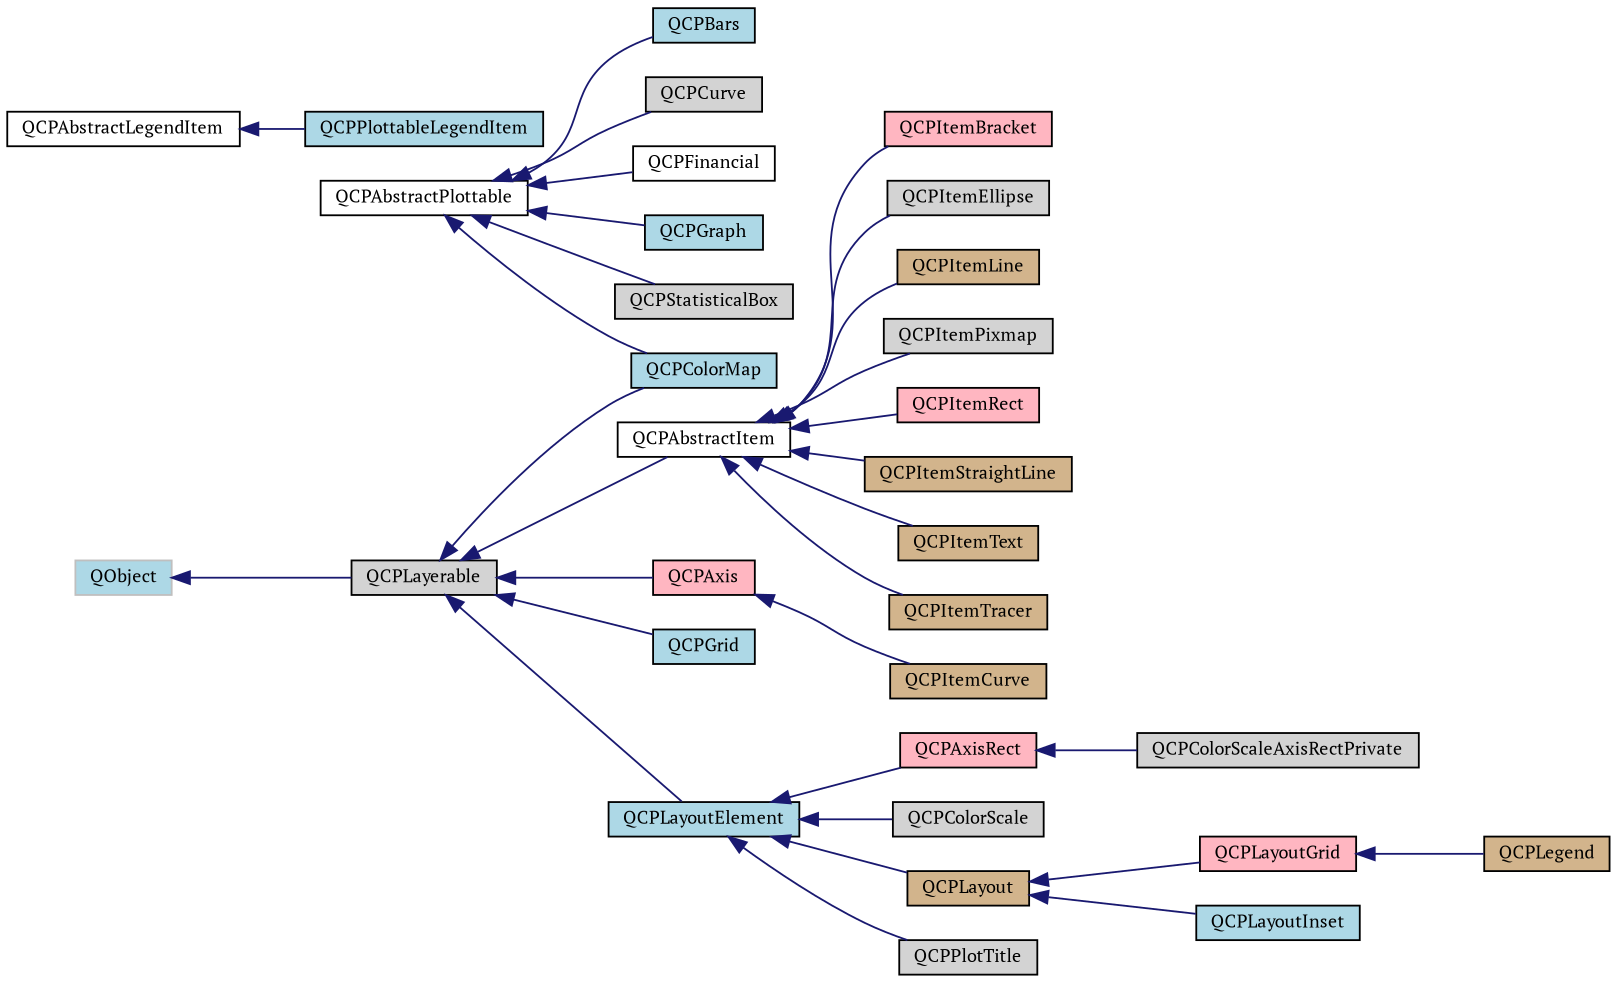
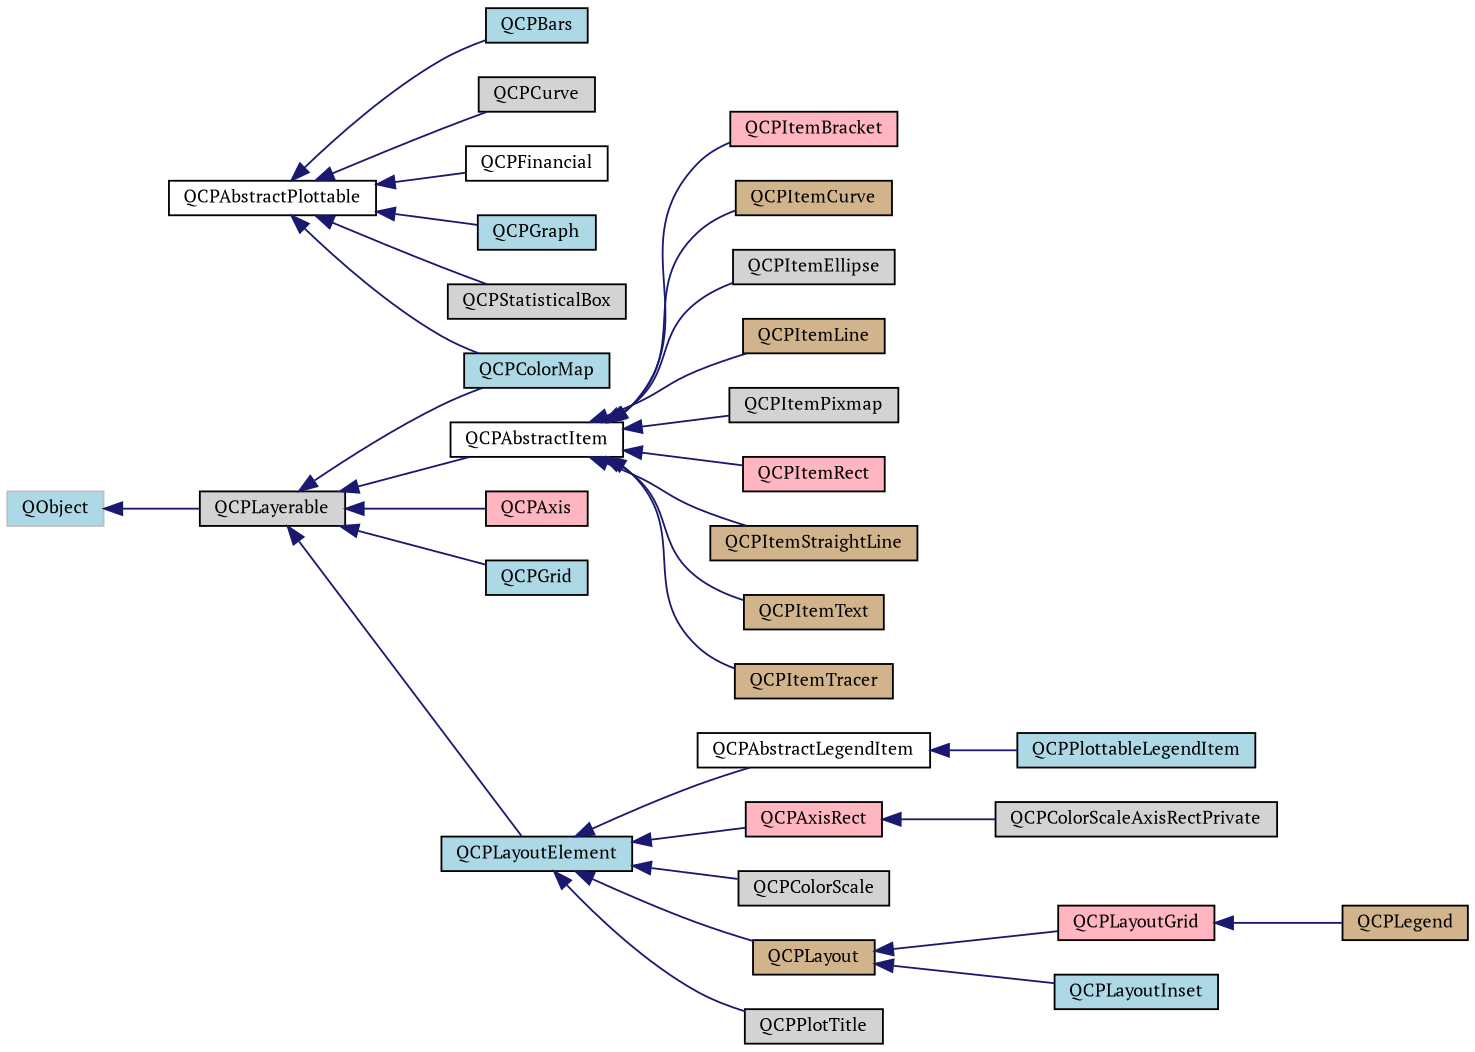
(840, 635) -> (676, 261)
none -> (670, 795)
